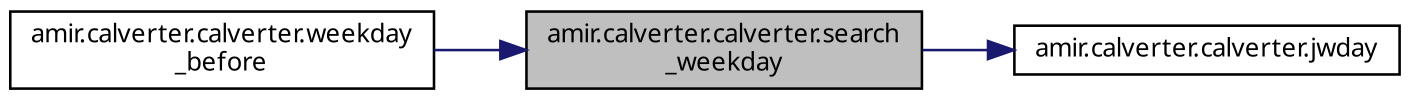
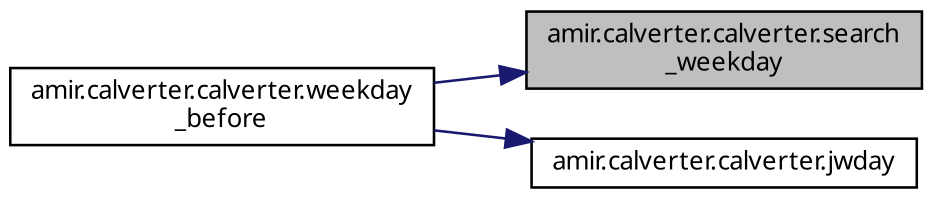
(955, 50) -> (470, 134)
